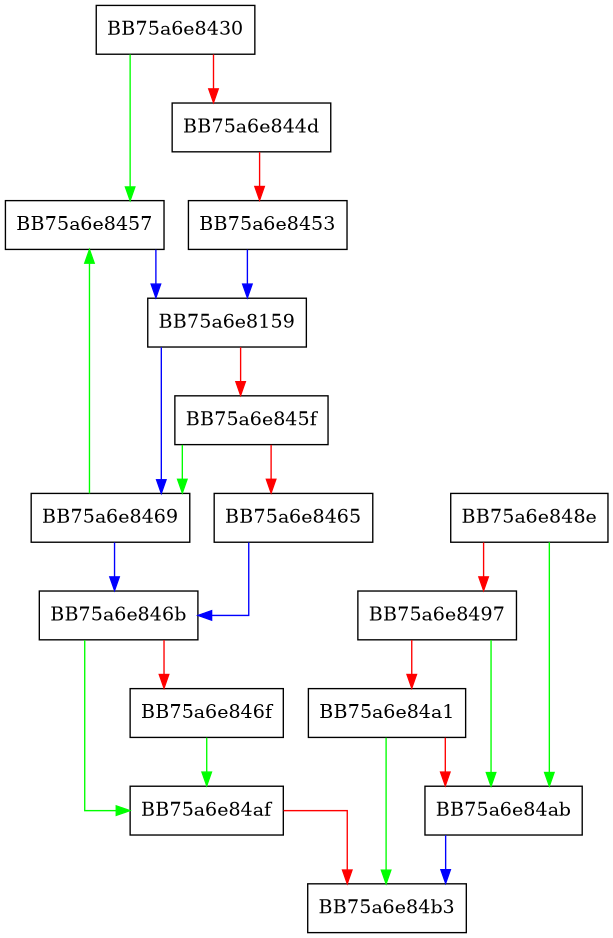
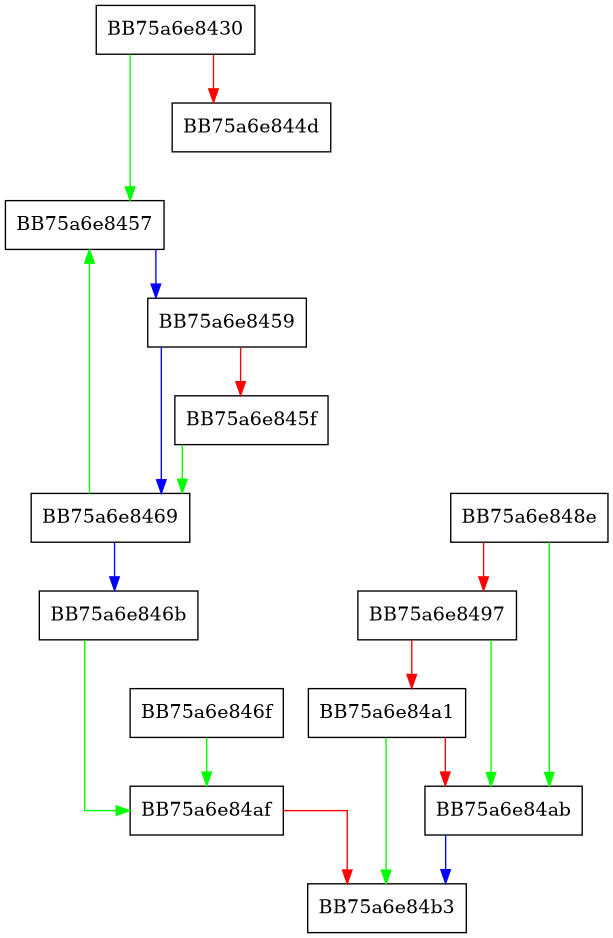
(268, 225) -> none
(227, 323) -> (227, 323)
(293, 518) -> none
(164, 657) -> none
